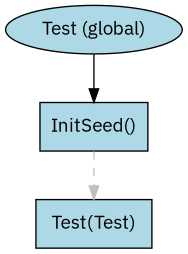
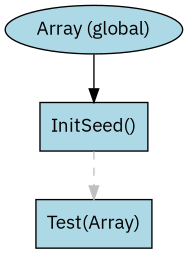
(94, 30) -> (94, 30)
(94, 224) -> (94, 224)
